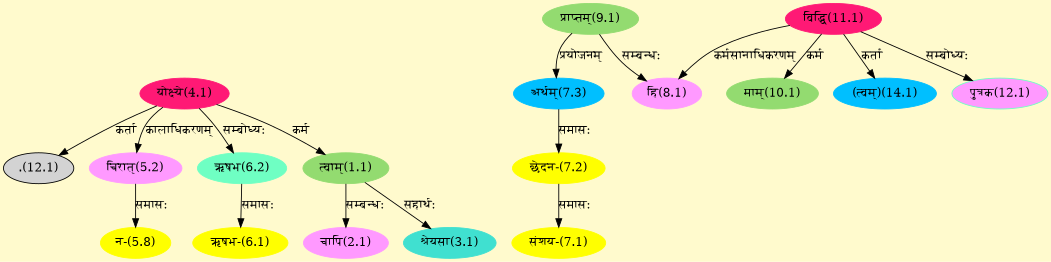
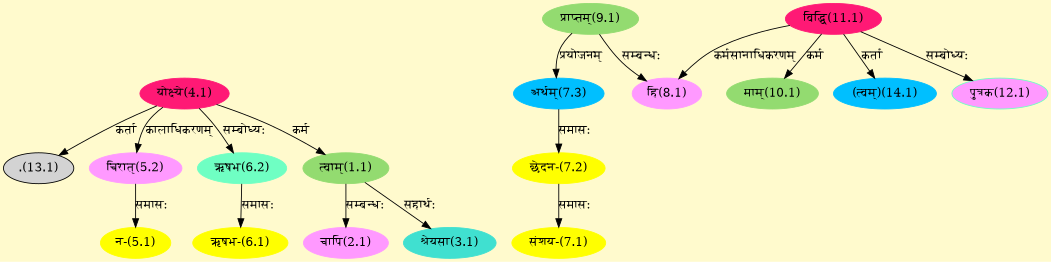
(39, 168) -> (39, 168)
(136, 243) -> (136, 243)
